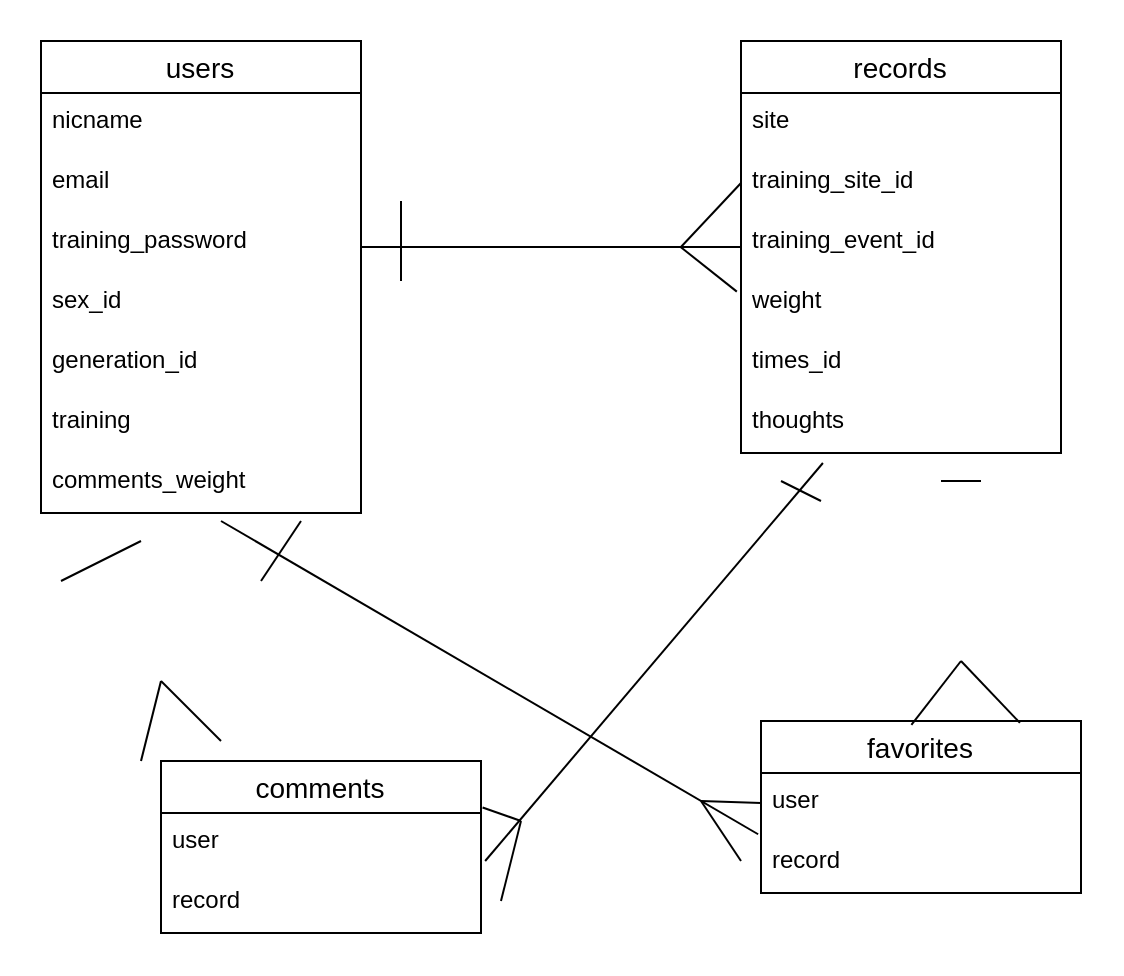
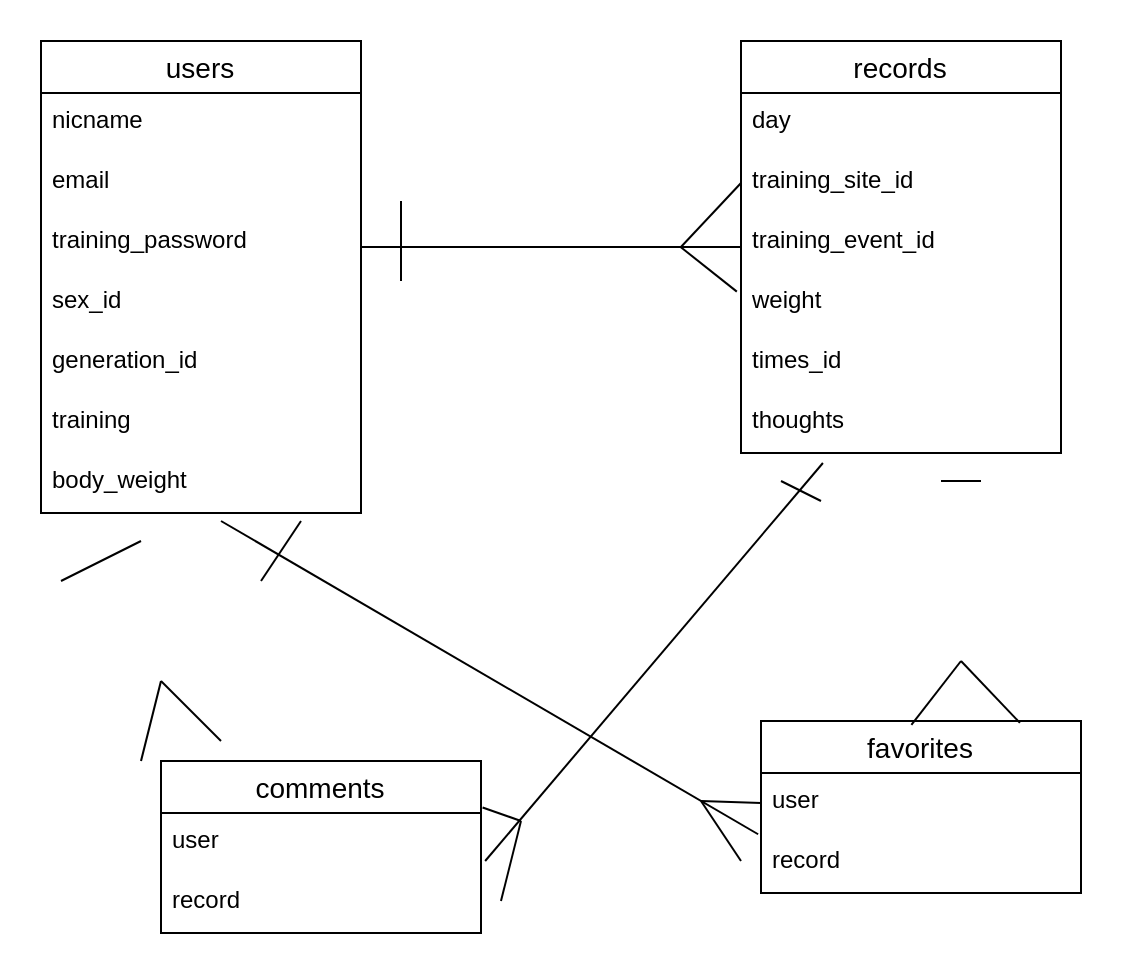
(776, 120) -> (772, 120)
(150, 480) -> (123, 480)
